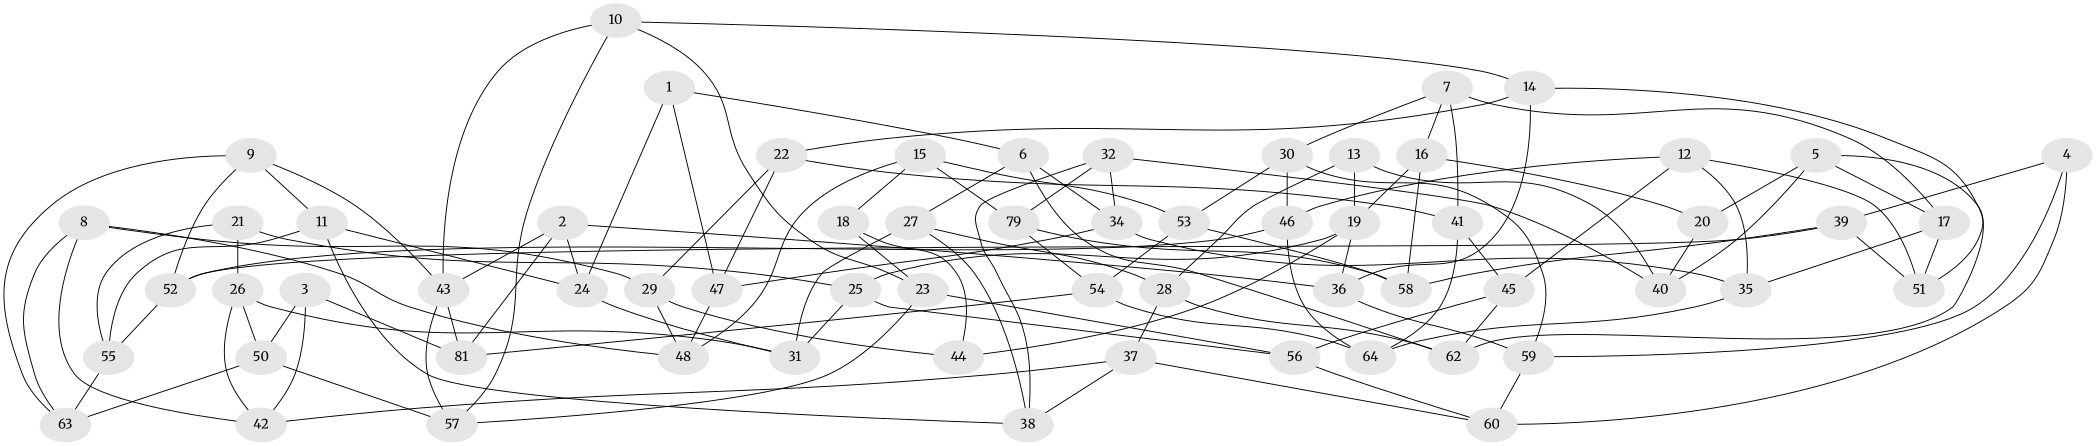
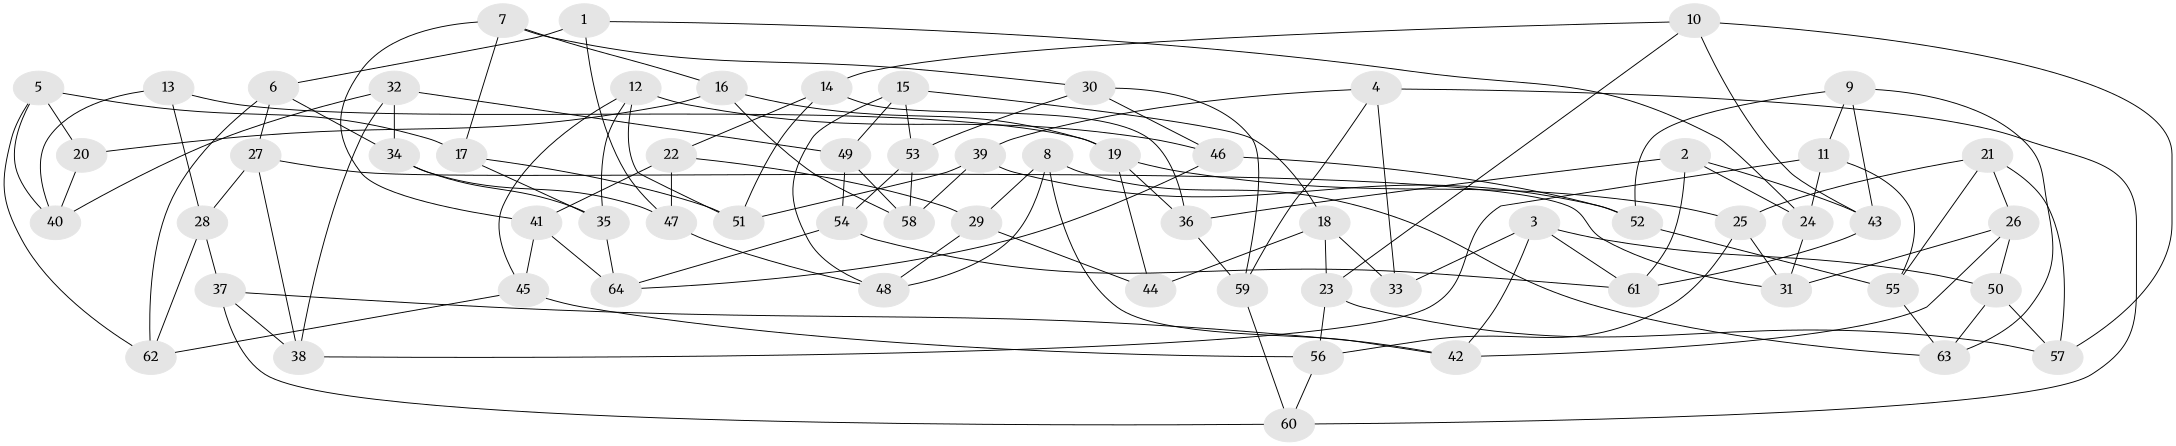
(1014, 223) -> (846, 155)
none -> (1396, 290)
(462, 358) -> (1634, 290)
(426, 359) -> (2060, 244)
